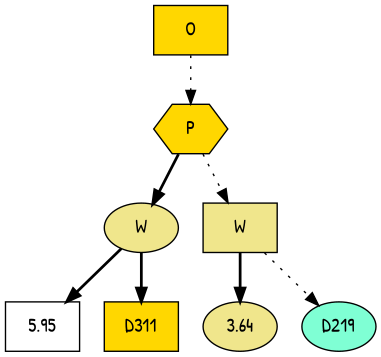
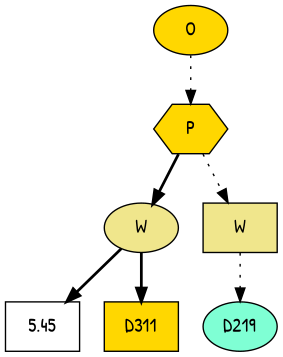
(191, 30) -> (191, 30)
(43, 327) -> (43, 327)
(240, 327) -> none
